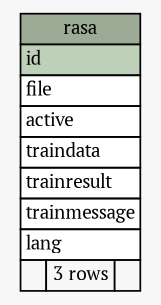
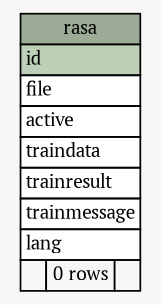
(81, 275) -> (81, 275)
